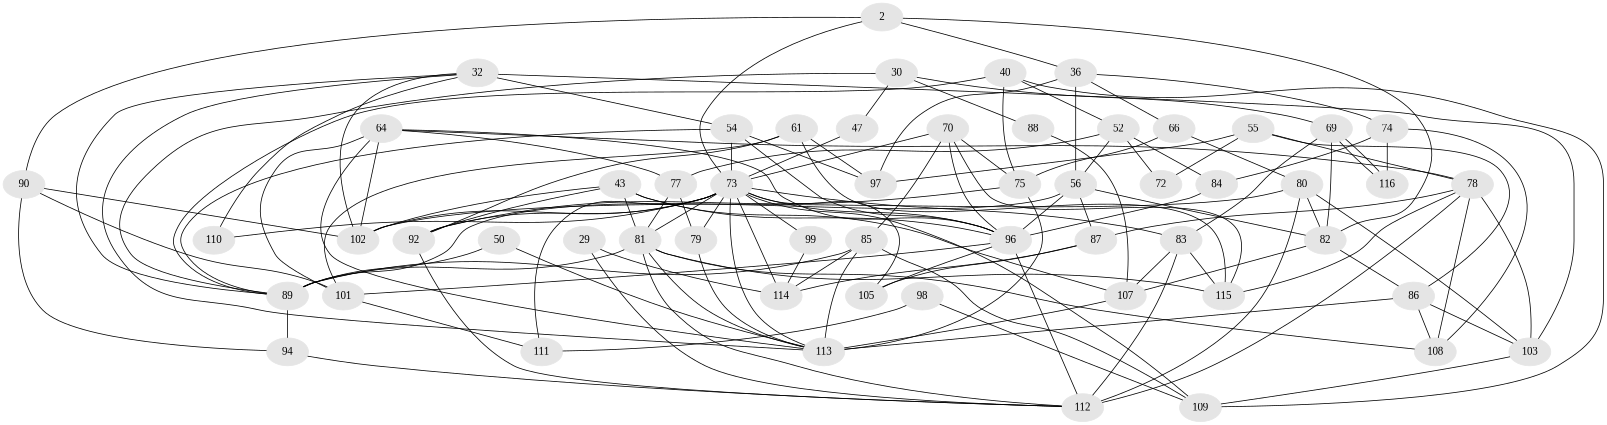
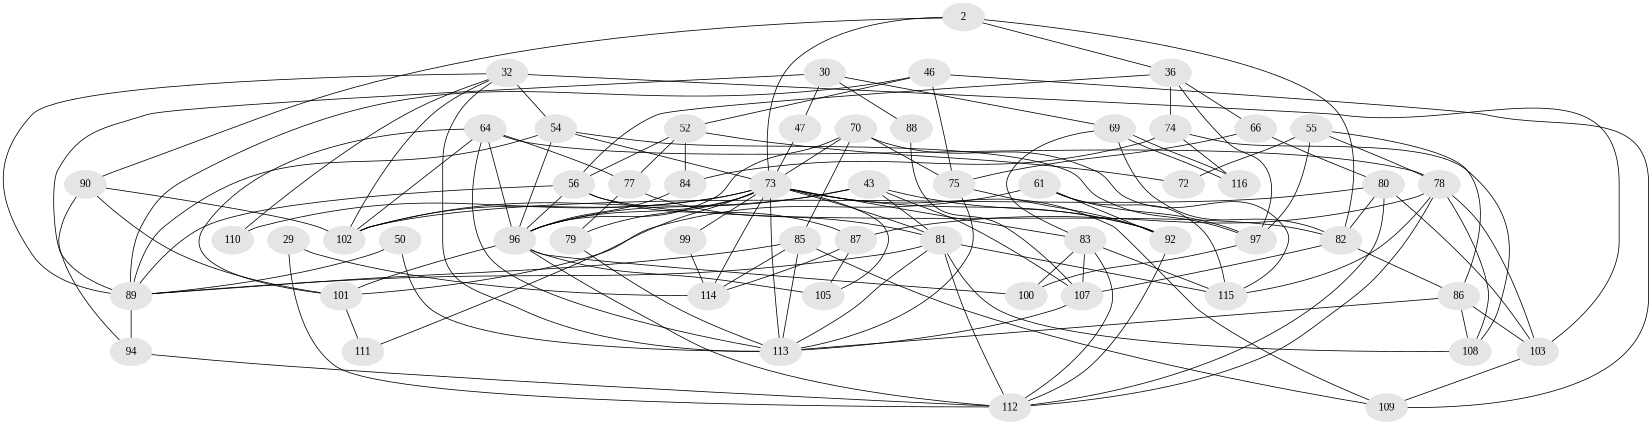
(1005, 73) -> (929, 73)
(922, 296) -> none
none -> (1026, 296)
